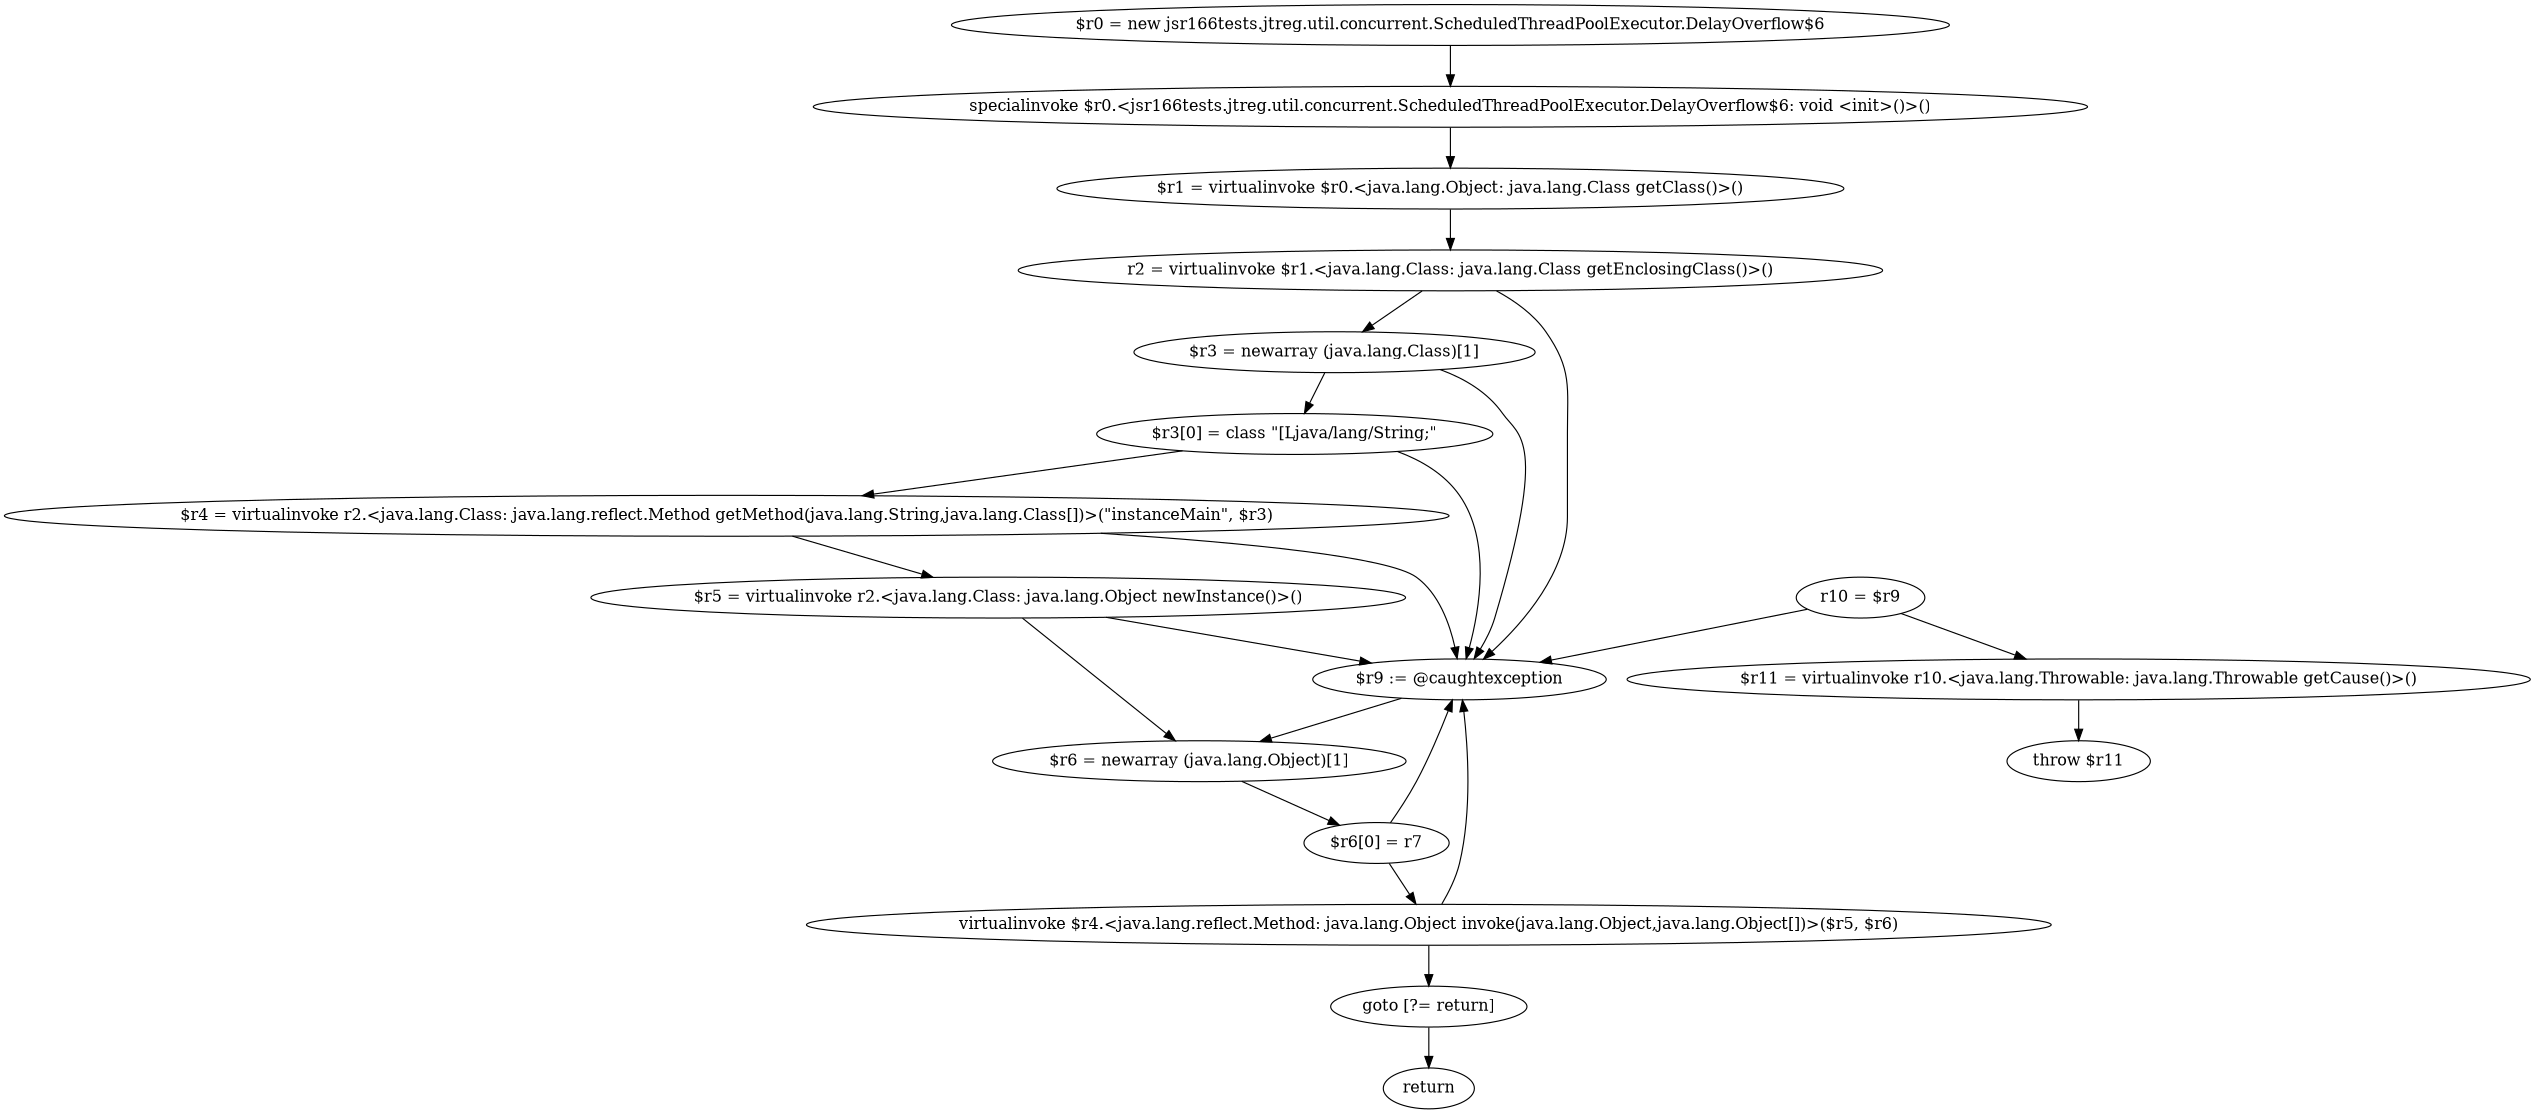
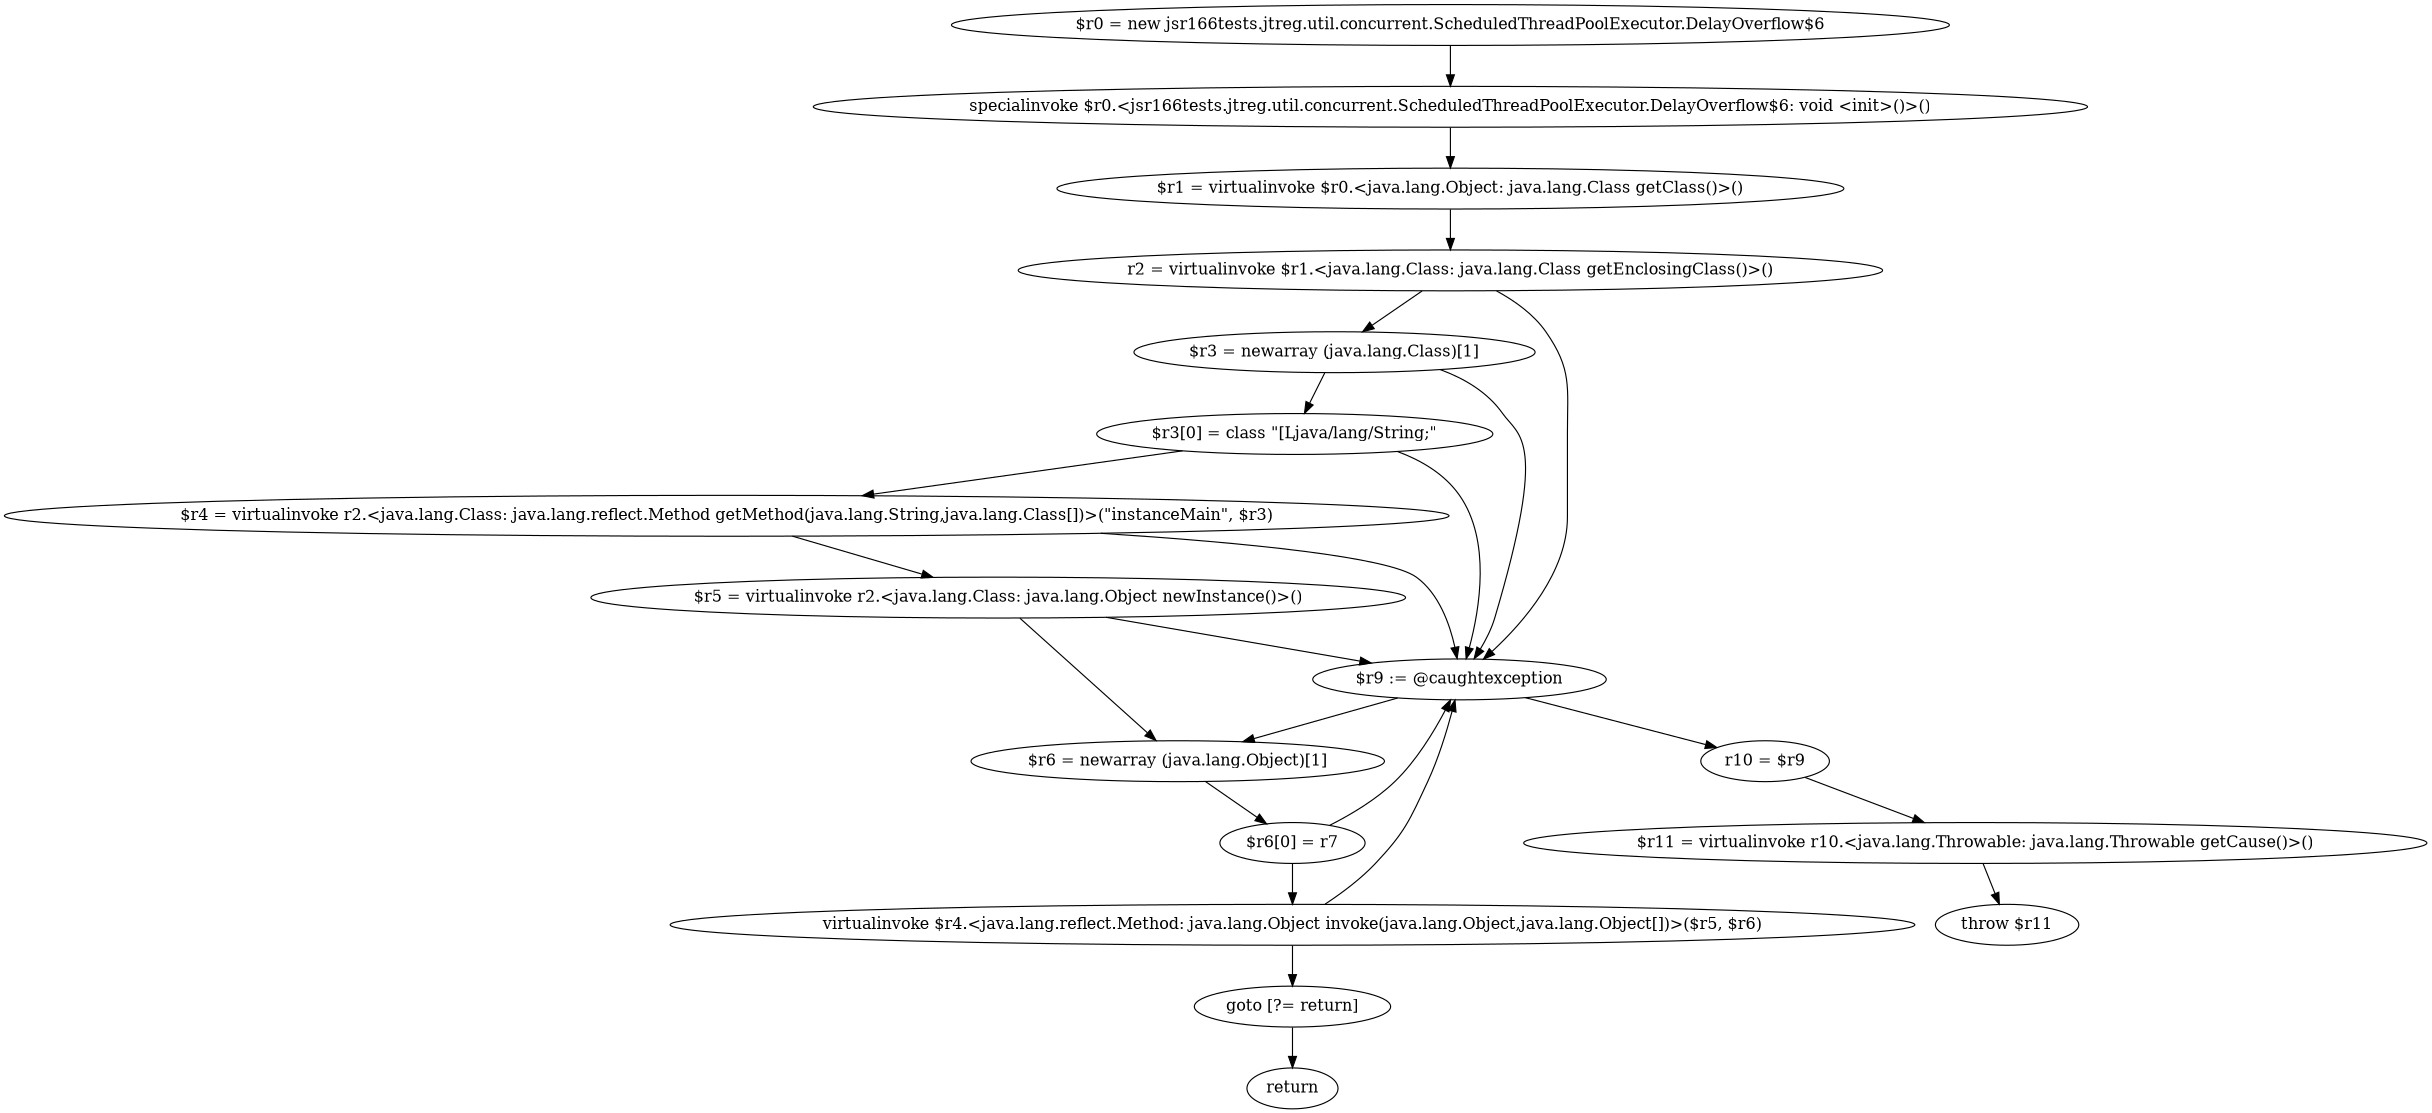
(1679, 635) -> (1616, 721)
